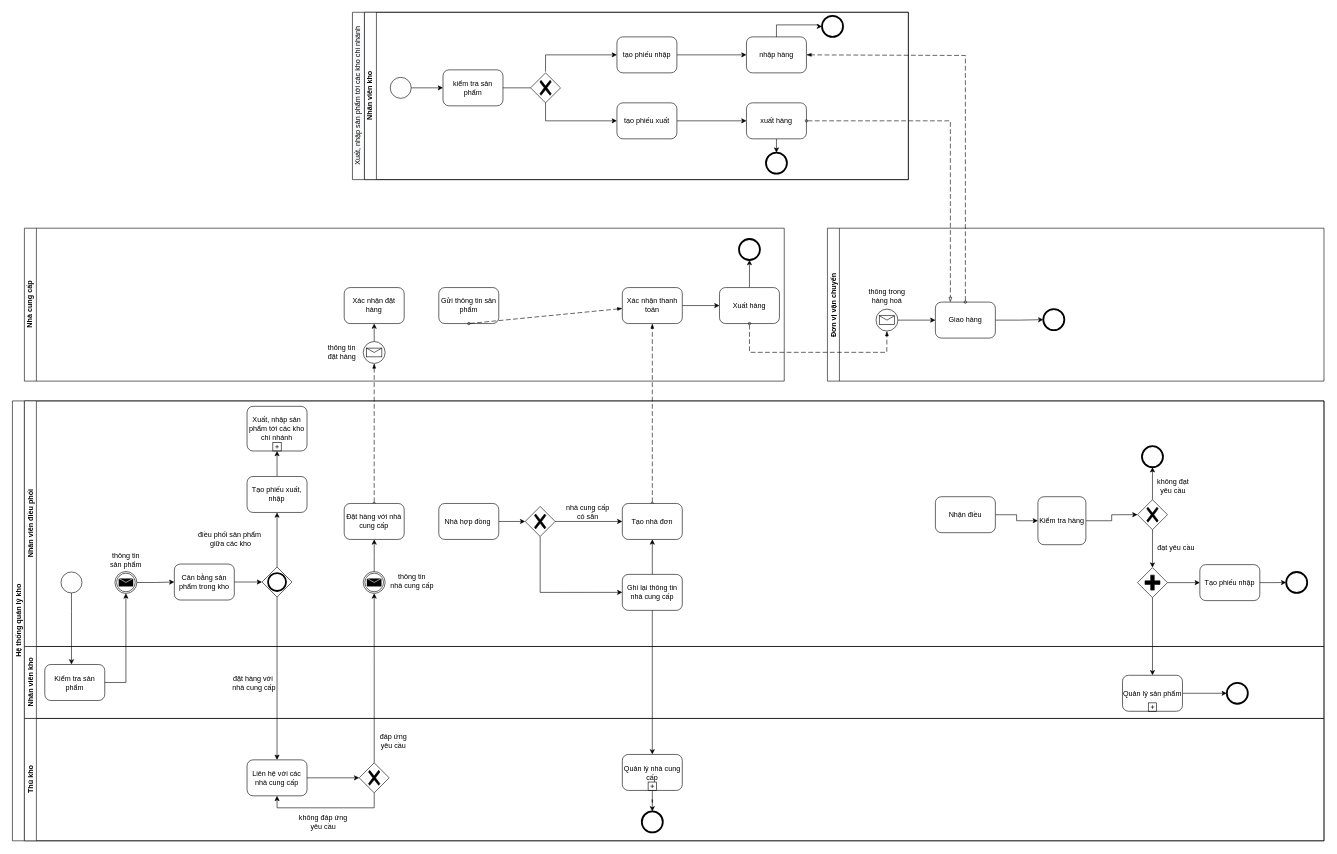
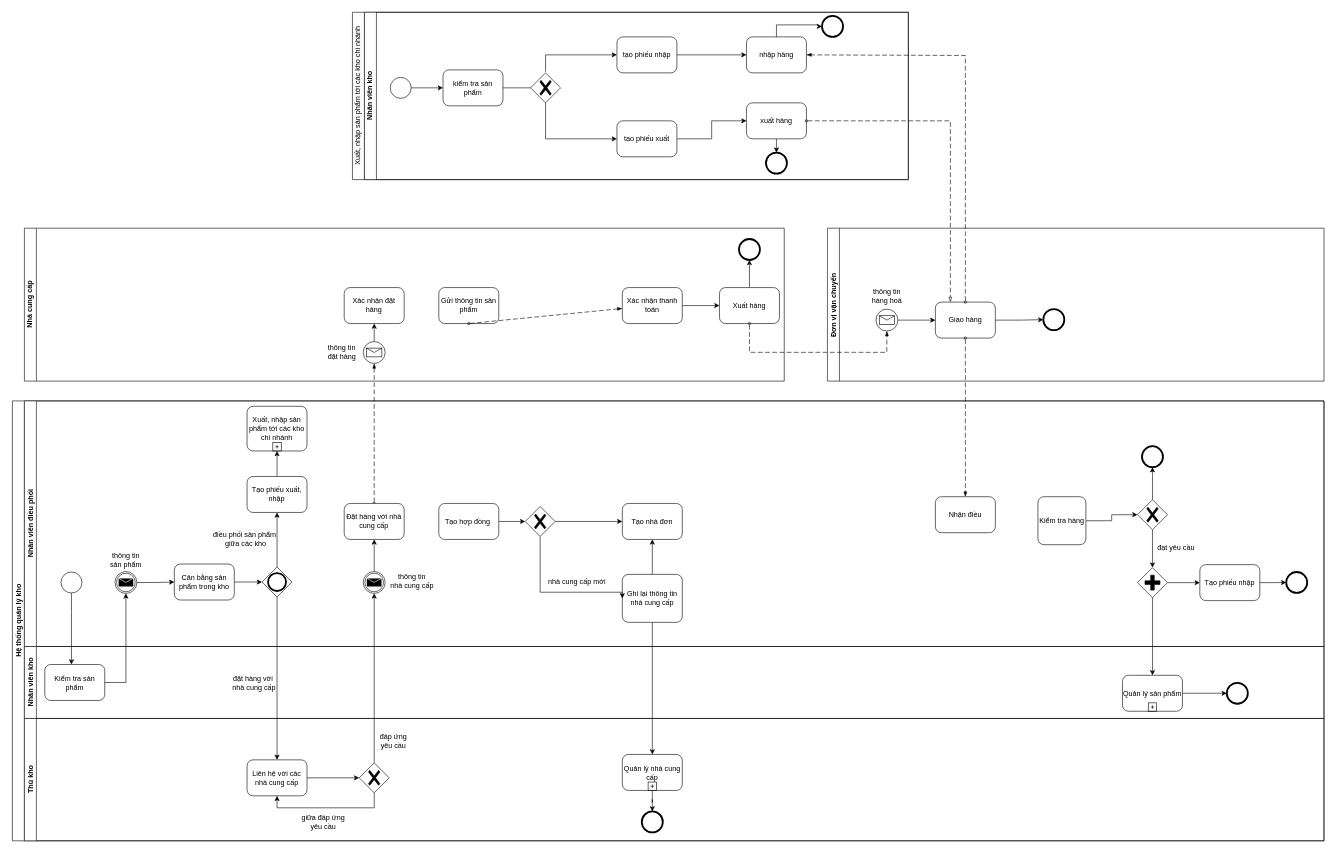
(647, 121) -> (647, 139)
(887, 296) -> (887, 296)
none -> (966, 416)
(1173, 486) -> none
(653, 501) -> none
(588, 512) -> none
(1017, 517) -> none
(469, 522) -> (469, 522)
(230, 539) -> (245, 539)
none -> (577, 582)
(653, 593) -> (653, 599)
(323, 822) -> (323, 822)
